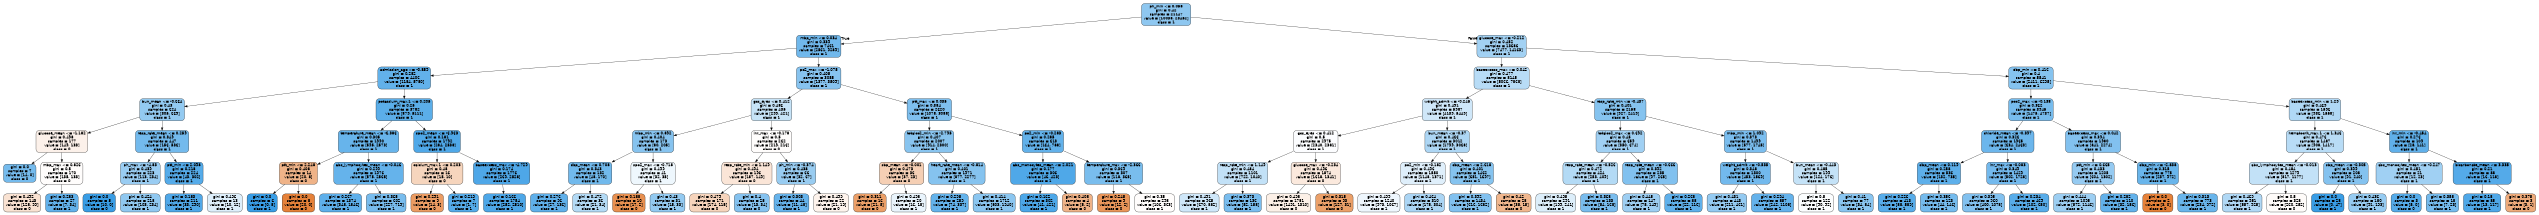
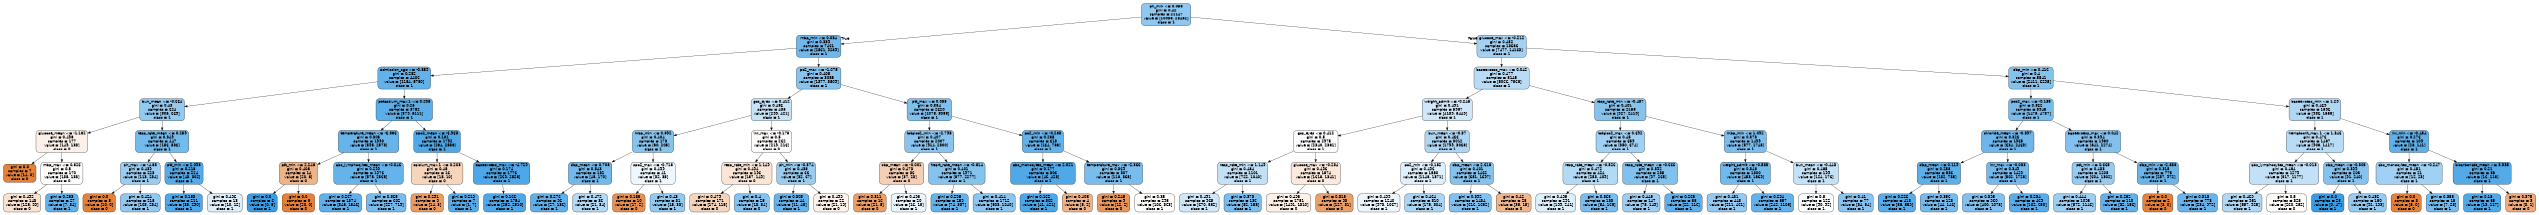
(20, 173) -> (20, 173)
(99, 203) -> (99, 203)
(2406, 203) -> (2406, 203)
